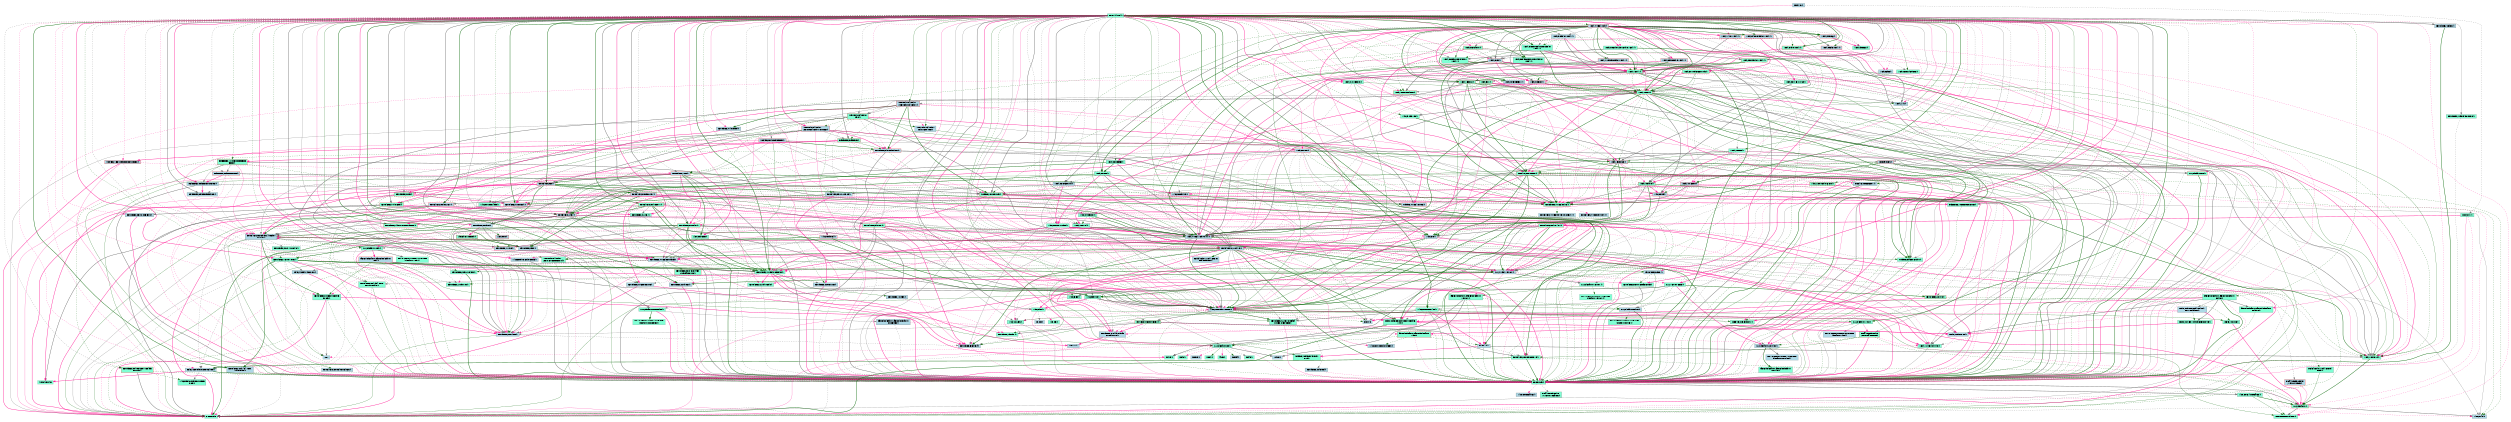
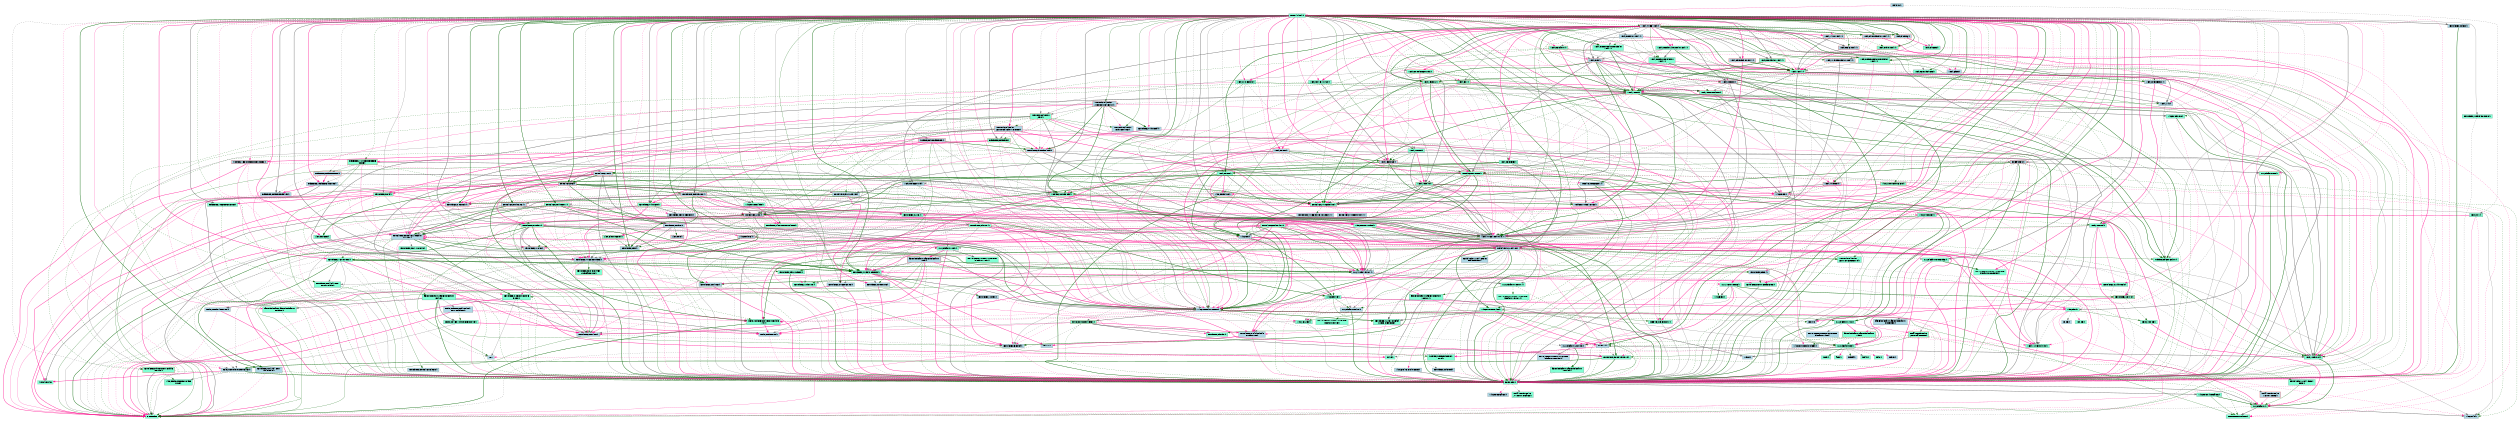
(260, 43) -> (2135, 26)
none -> (1127, 381)
